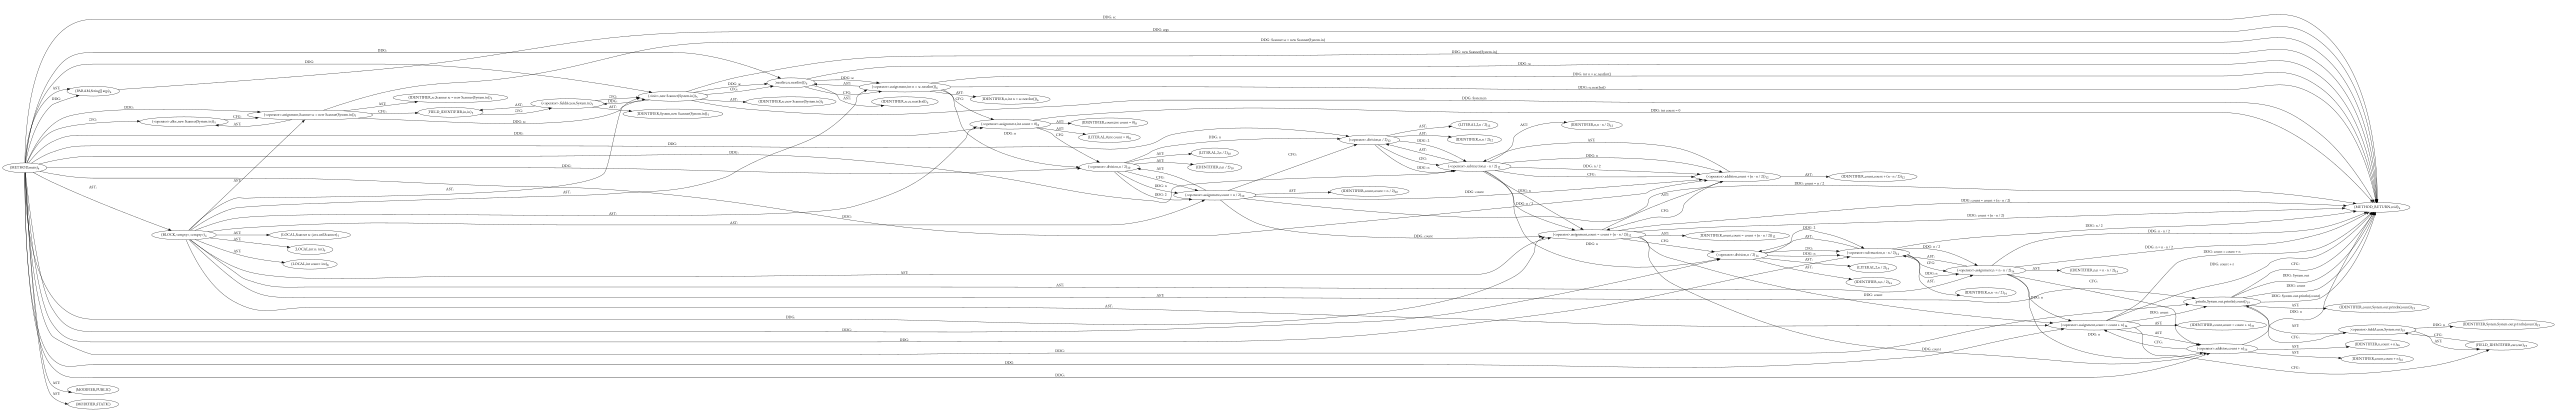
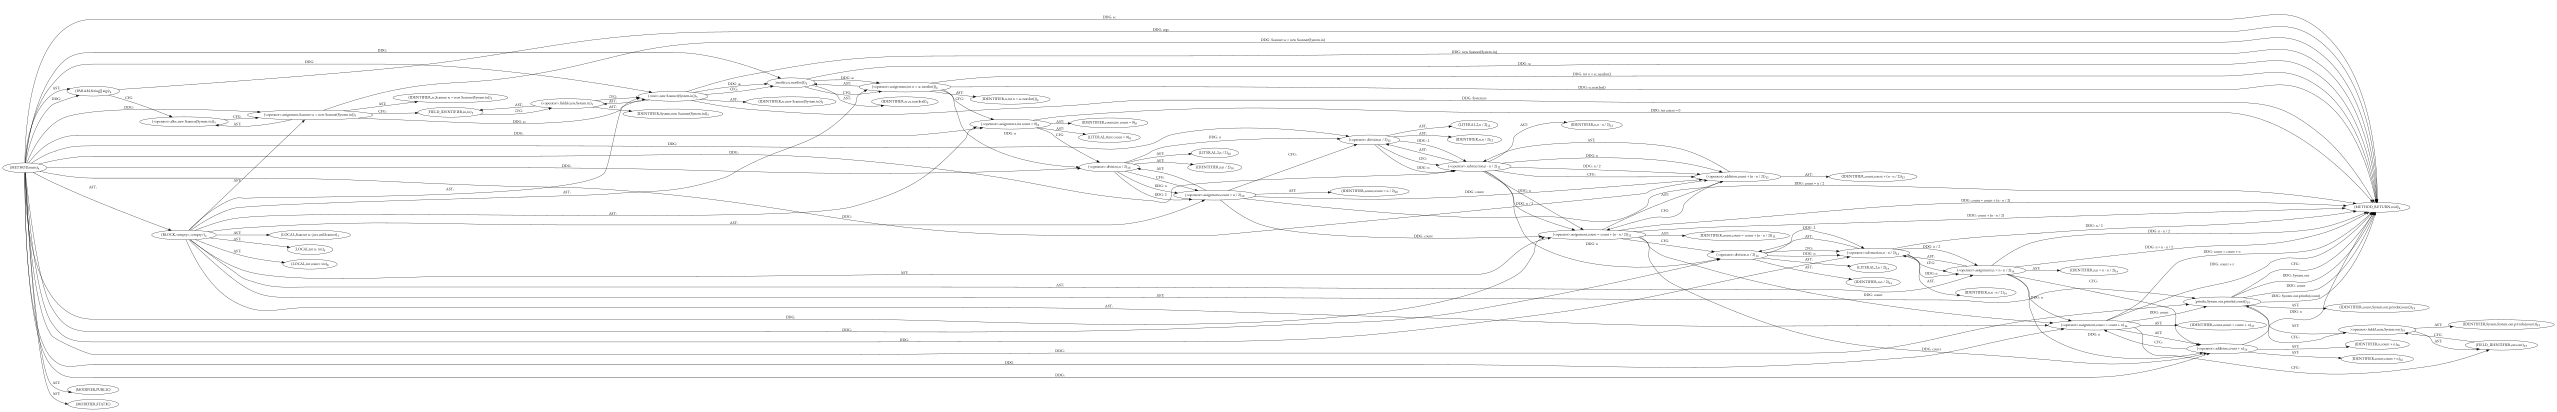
(613, 101) -> (613, 101)
(74, 126) -> (139, 105)
(2439, 325) -> (2439, 325)
